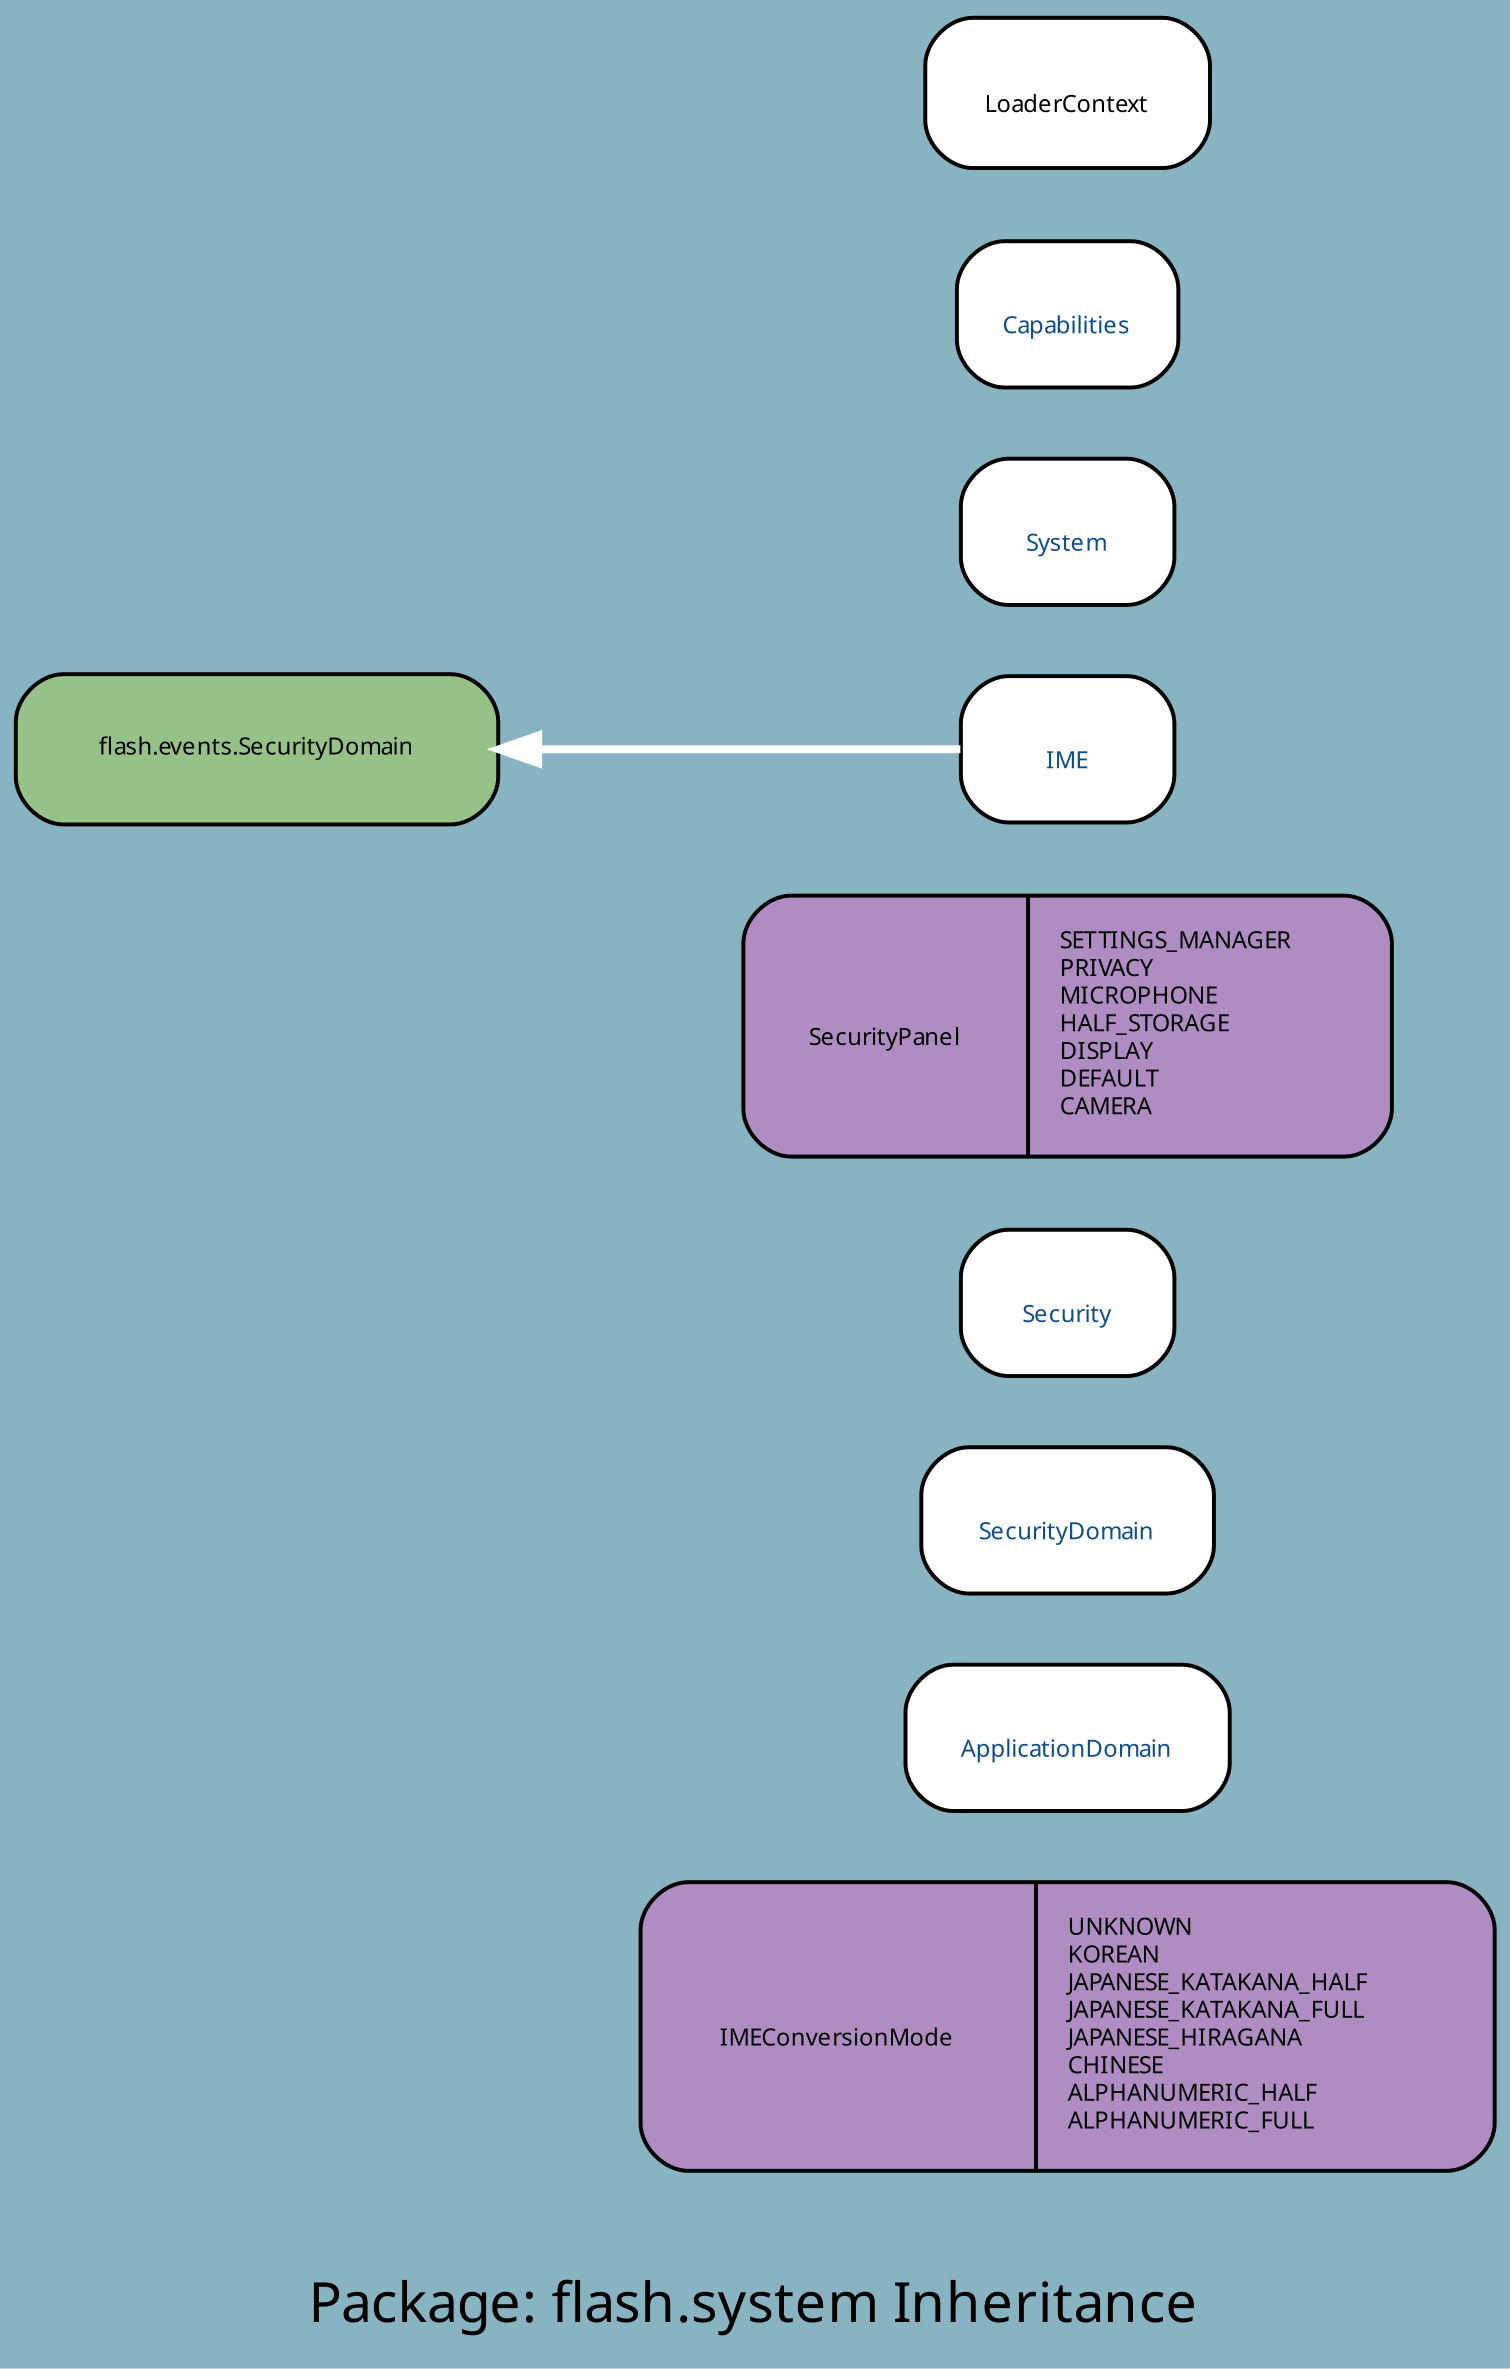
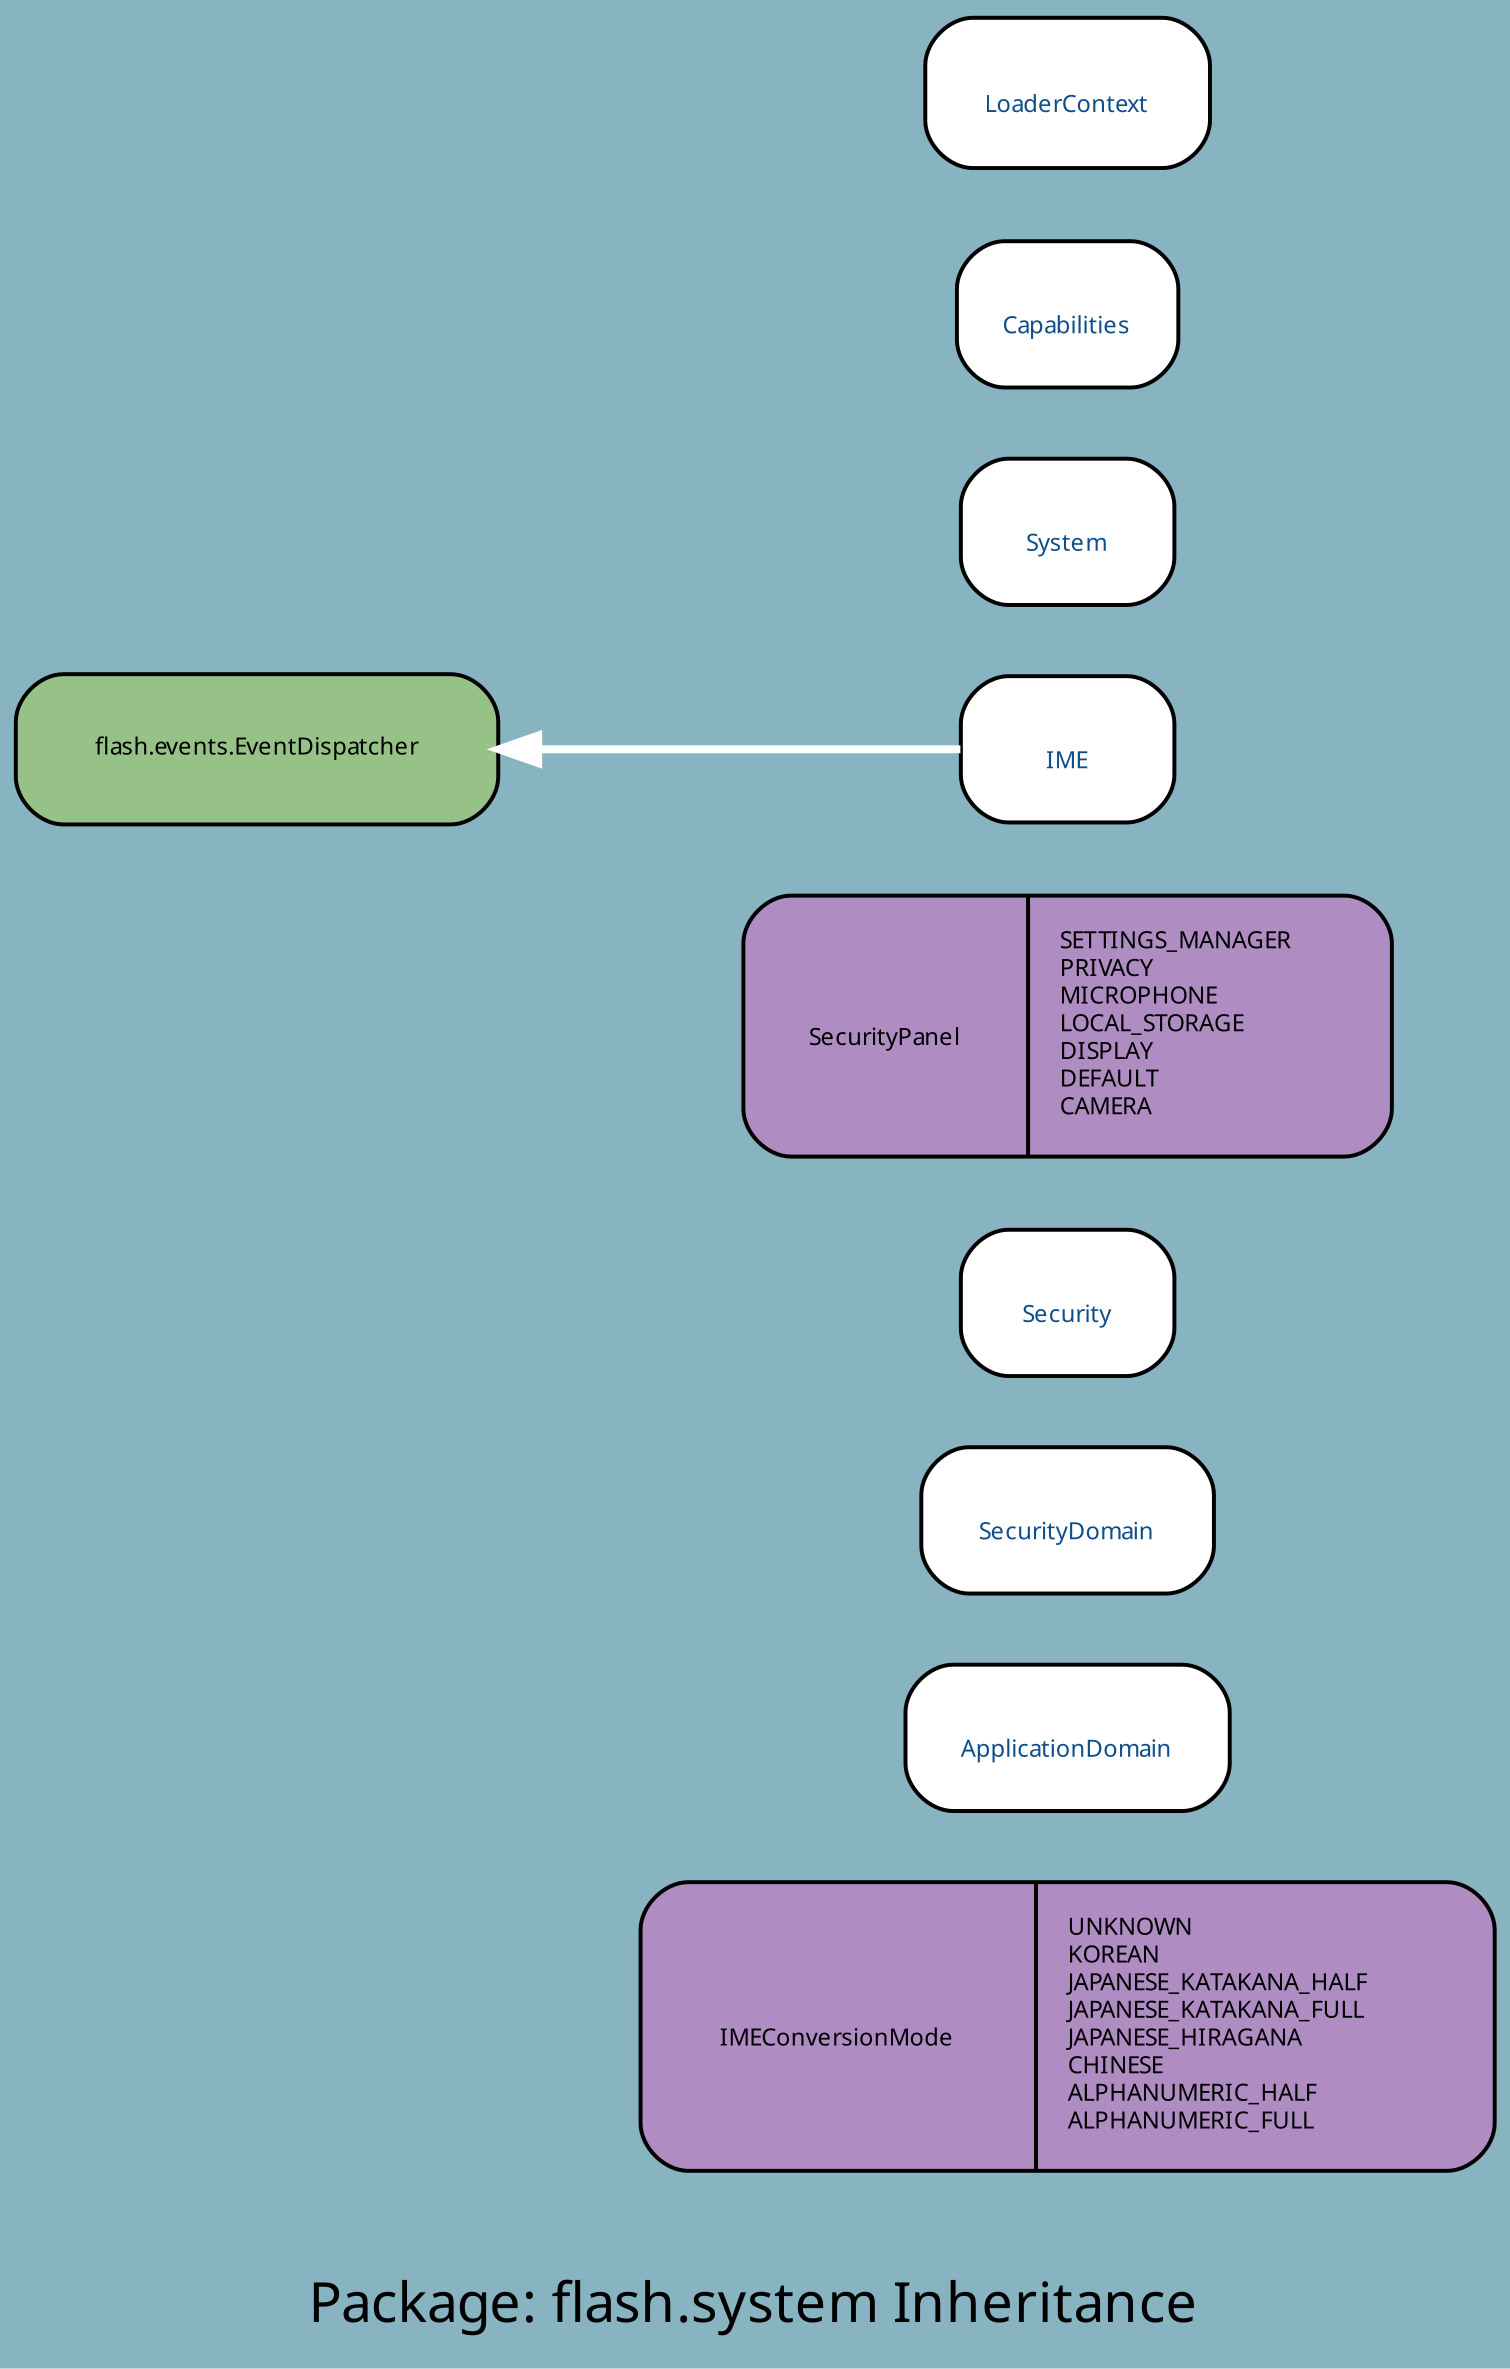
(1068, 93) -> (1068, 93)
(257, 749) -> (257, 749)
(1145, 1024) -> (1153, 1024)
